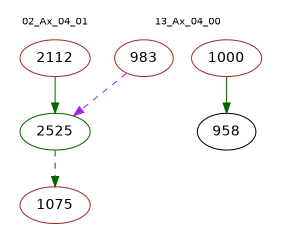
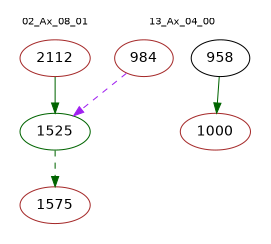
(55, 22) -> (55, 22)
(144, 58) -> (144, 58)
(227, 90) -> (218, 90)
(55, 132) -> (55, 132)
(55, 205) -> (55, 205)
